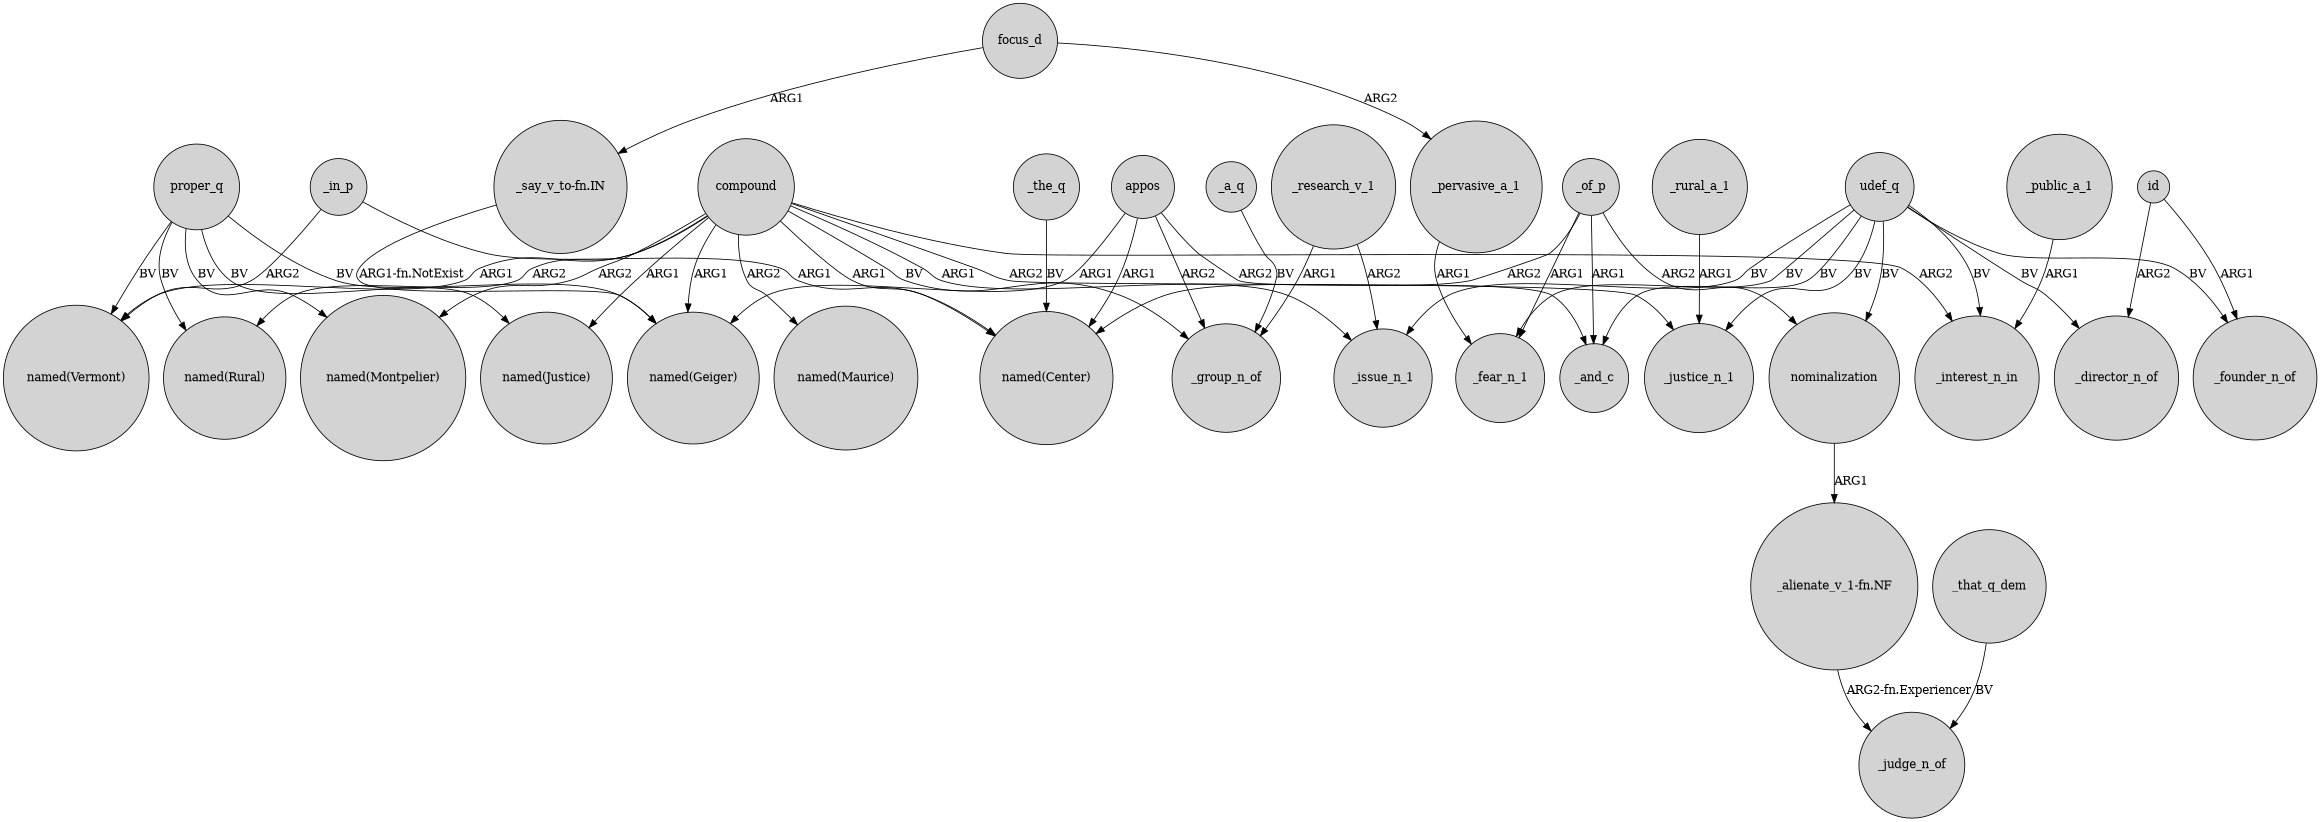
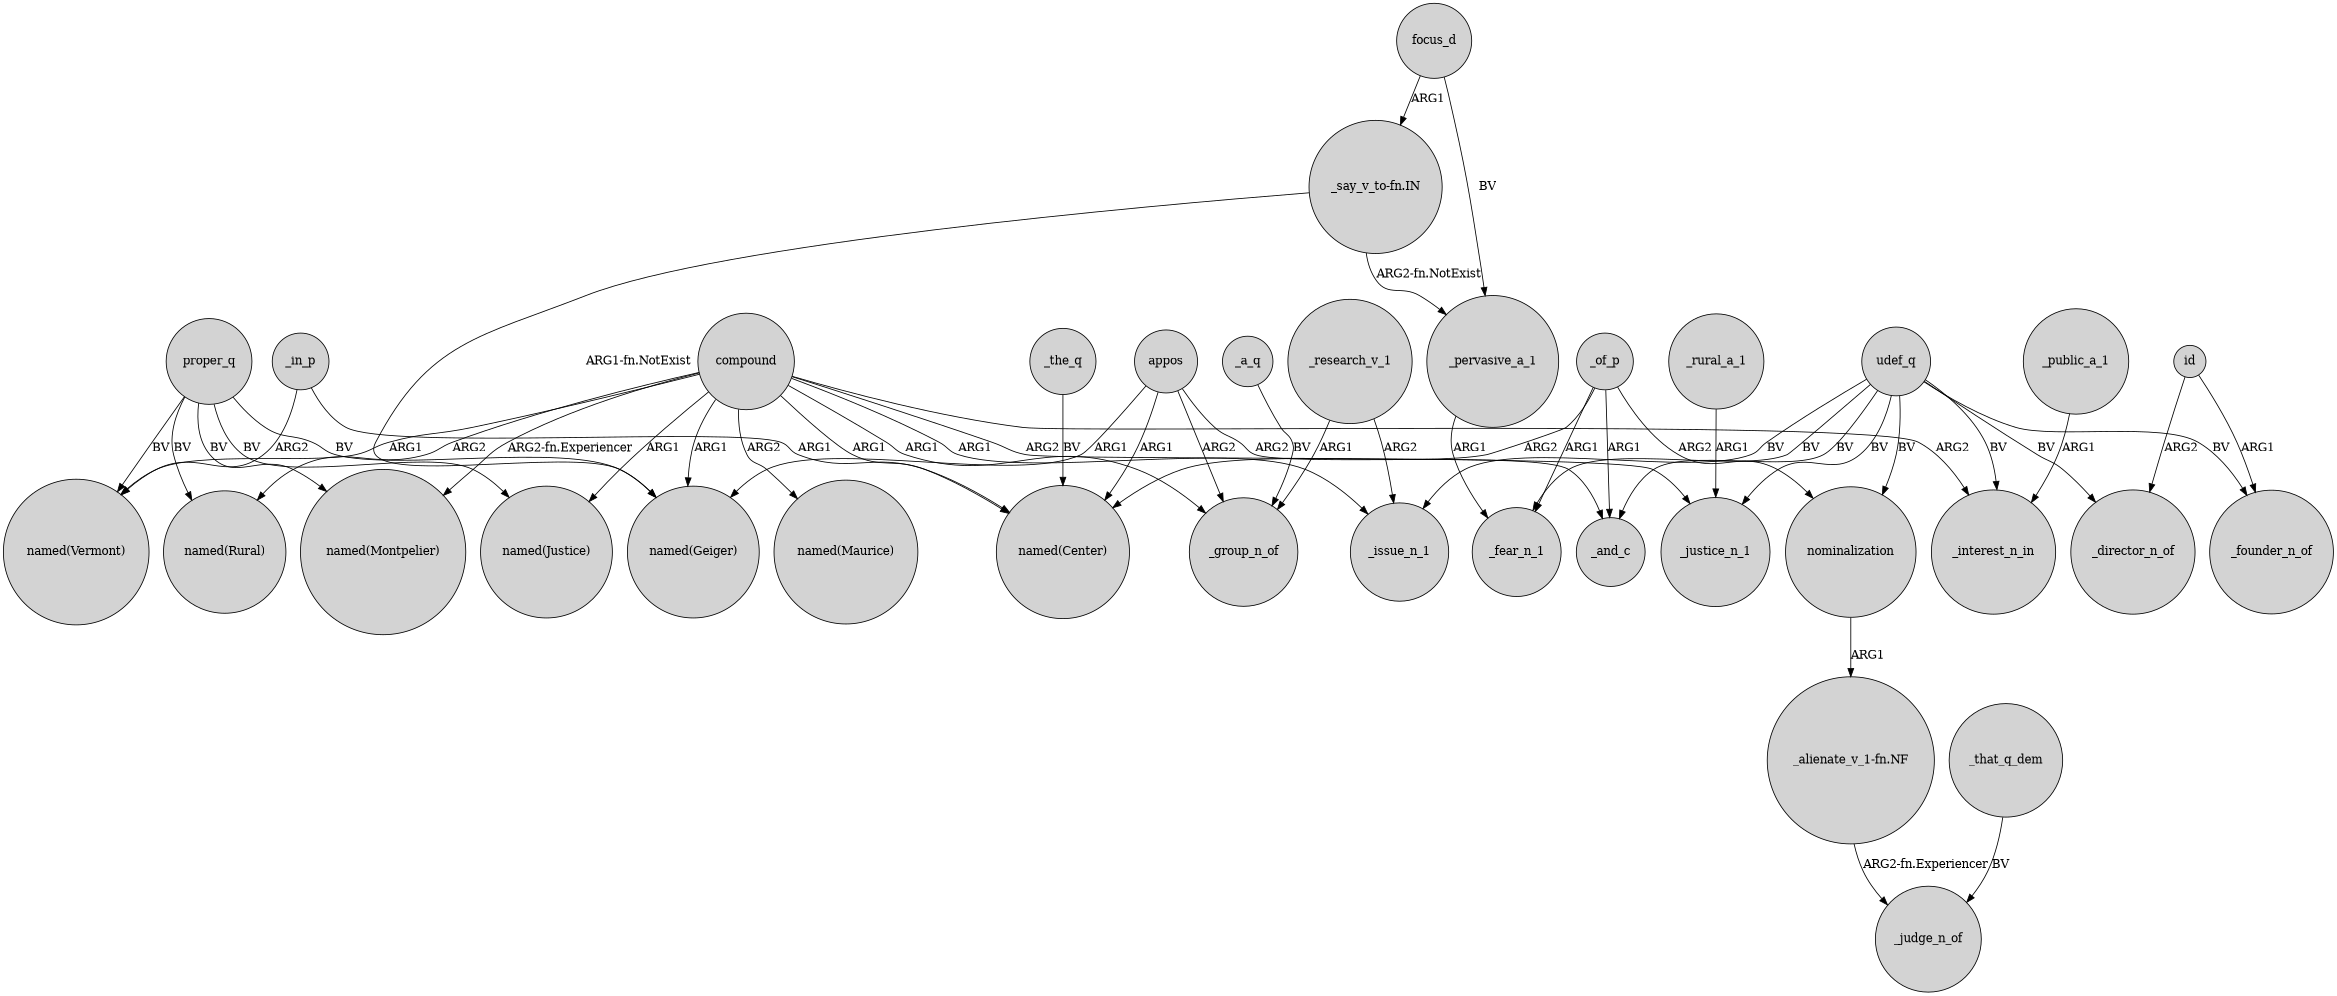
(1381, 99) -> (1487, 187)
(615, 274) -> (570, 448)
(914, 274) -> (922, 448)
none -> (1394, 290)
